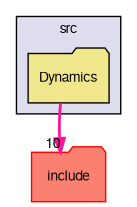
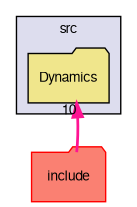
(59, 123) -> (78, 135)
